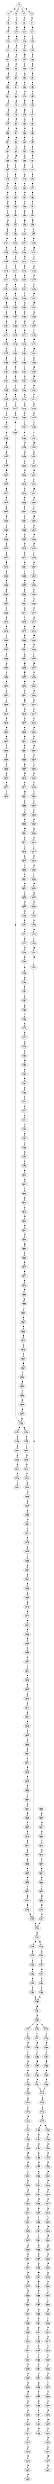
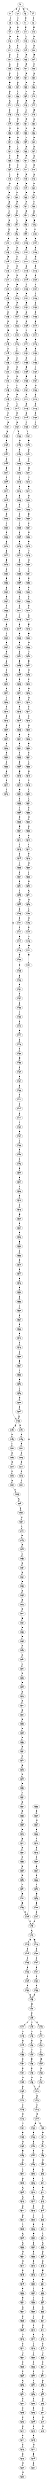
(25, 432) -> (18, 431)
